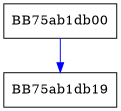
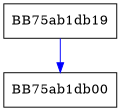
(60, 51) -> (60, 51)
